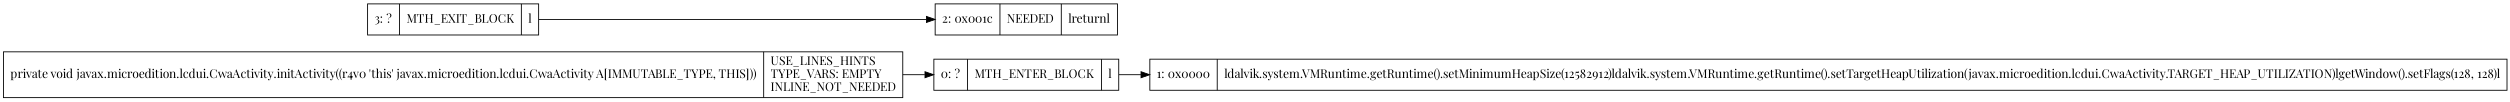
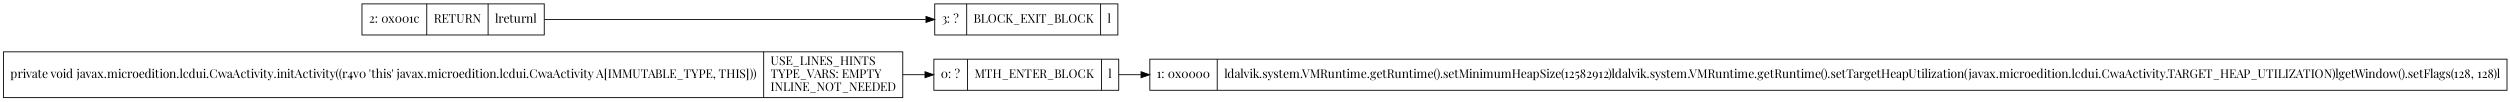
(460, 19) -> (1034, 19)
(733, 19) -> (735, 19)
(1031, 19) -> (457, 19)
